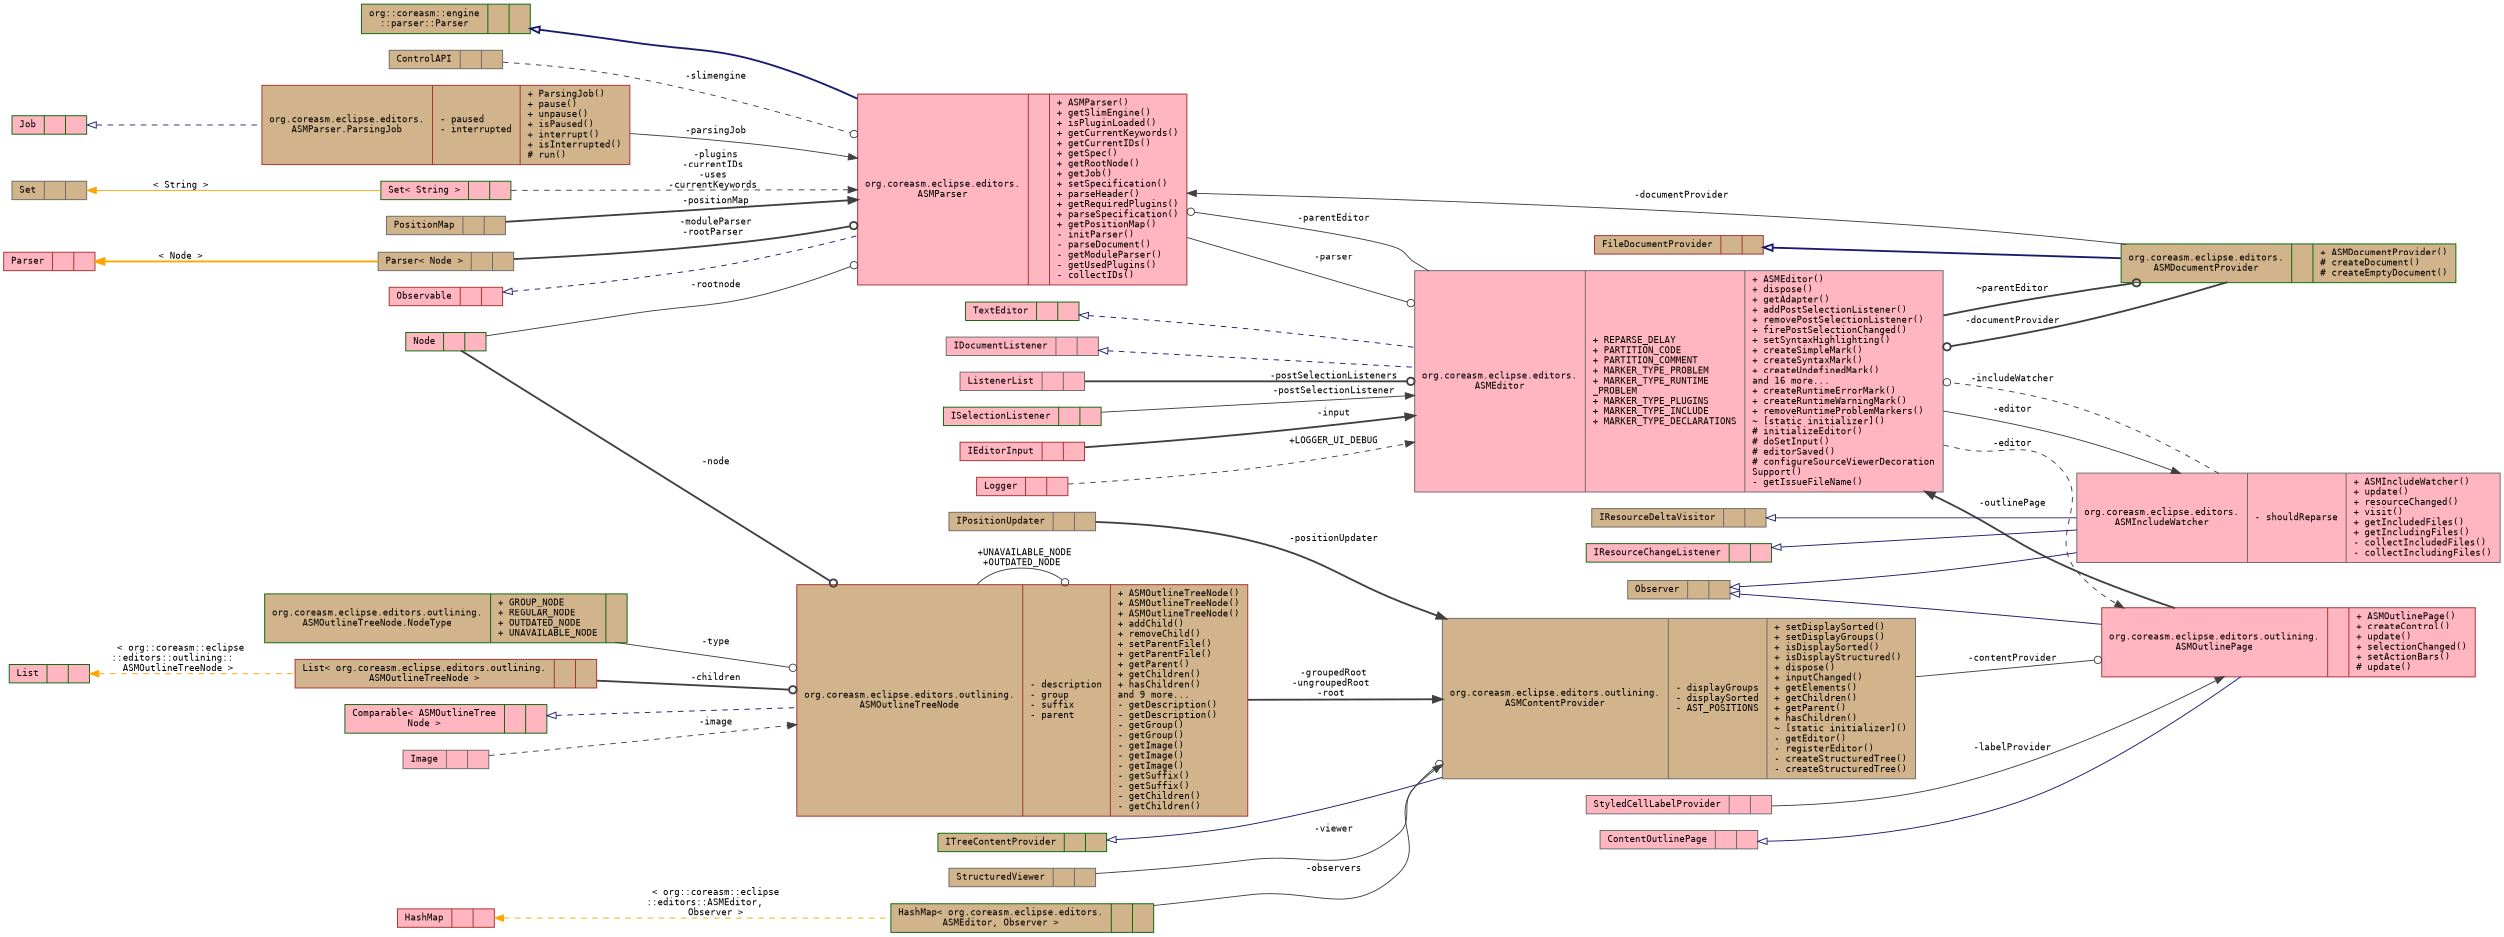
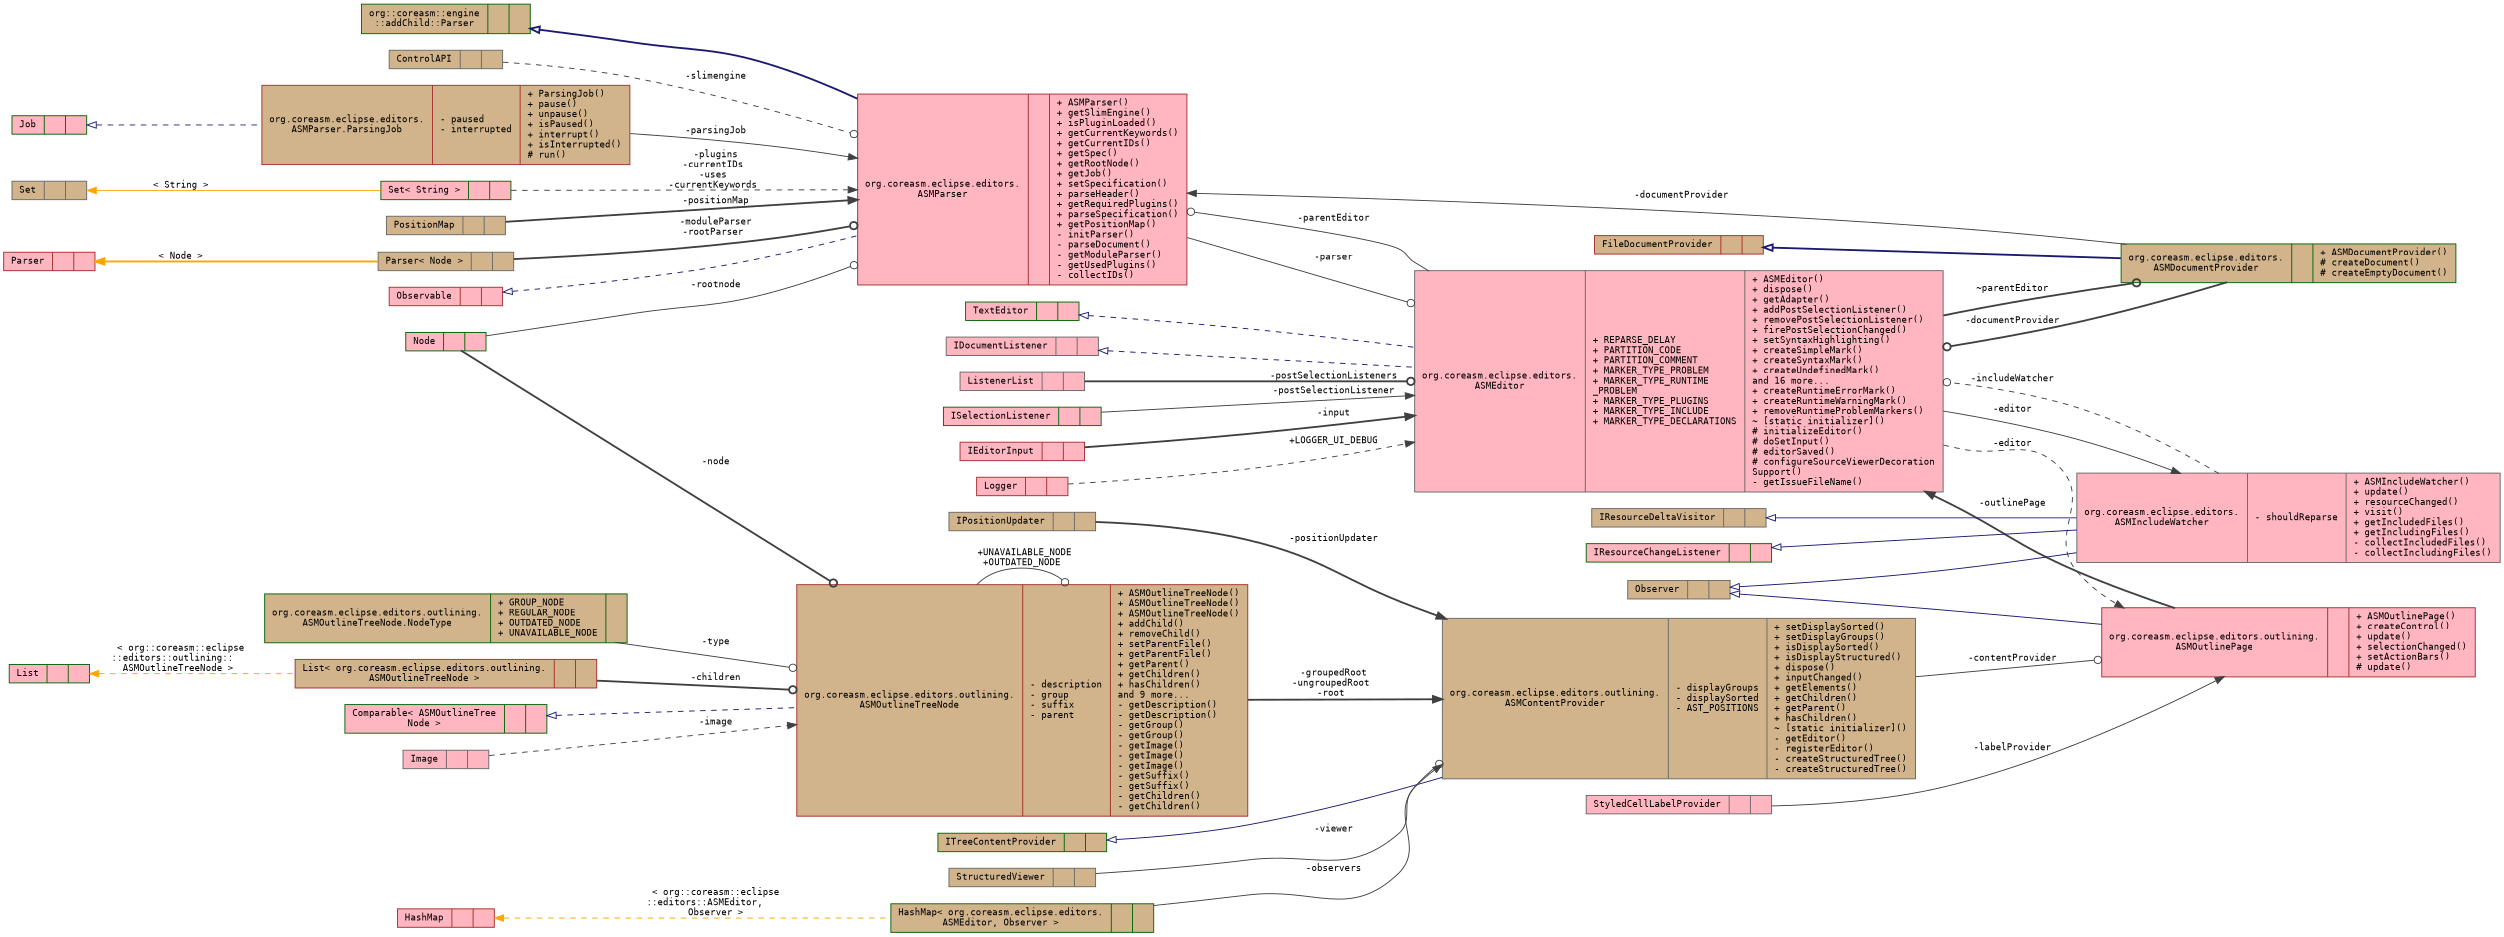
(425, 24) -> (425, 24)
(1679, 840) -> none
